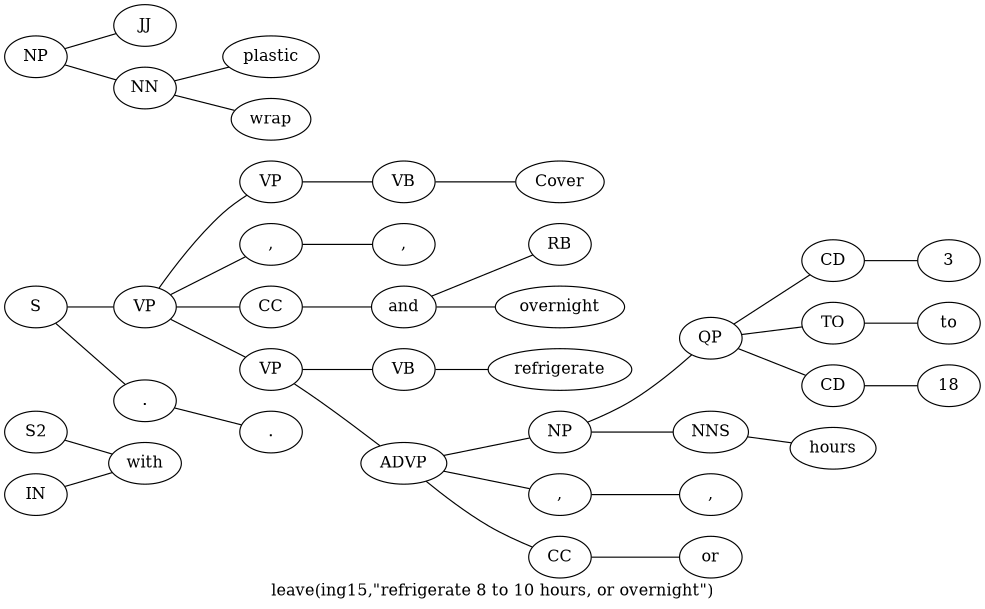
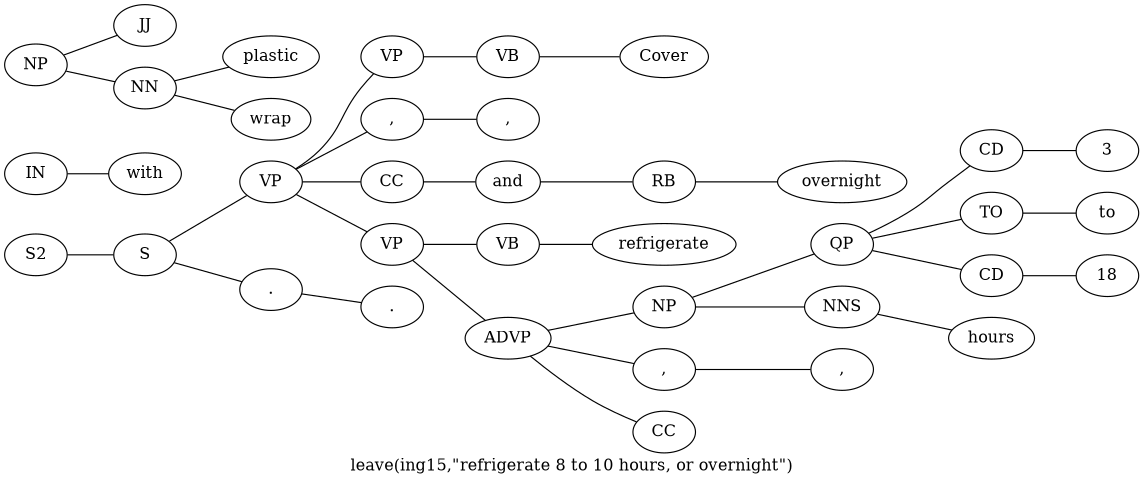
(466, 307) -> (736, 182)
(89, 447) -> (90, 255)
(711, 557) -> none
